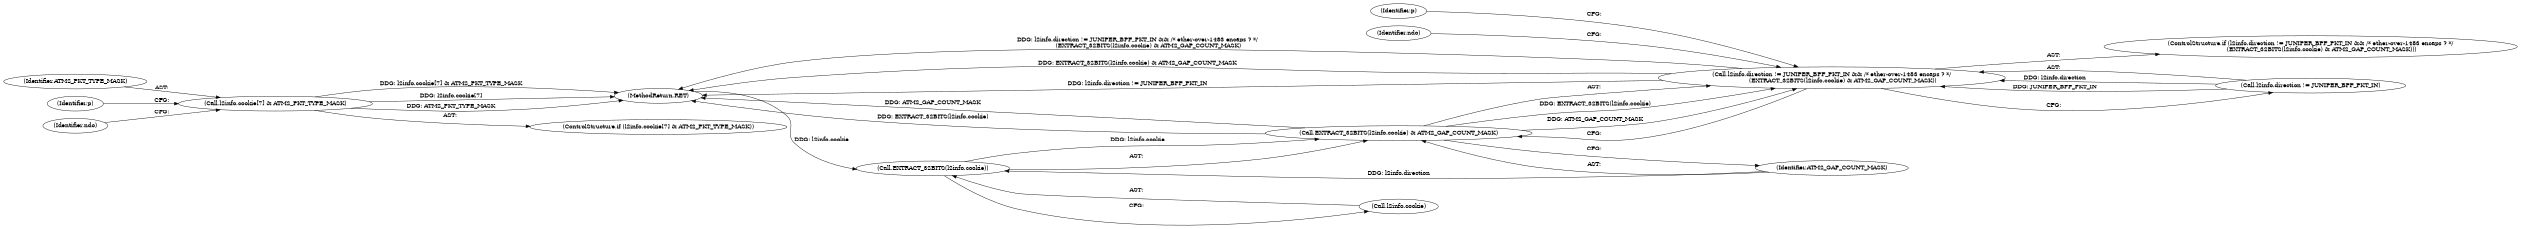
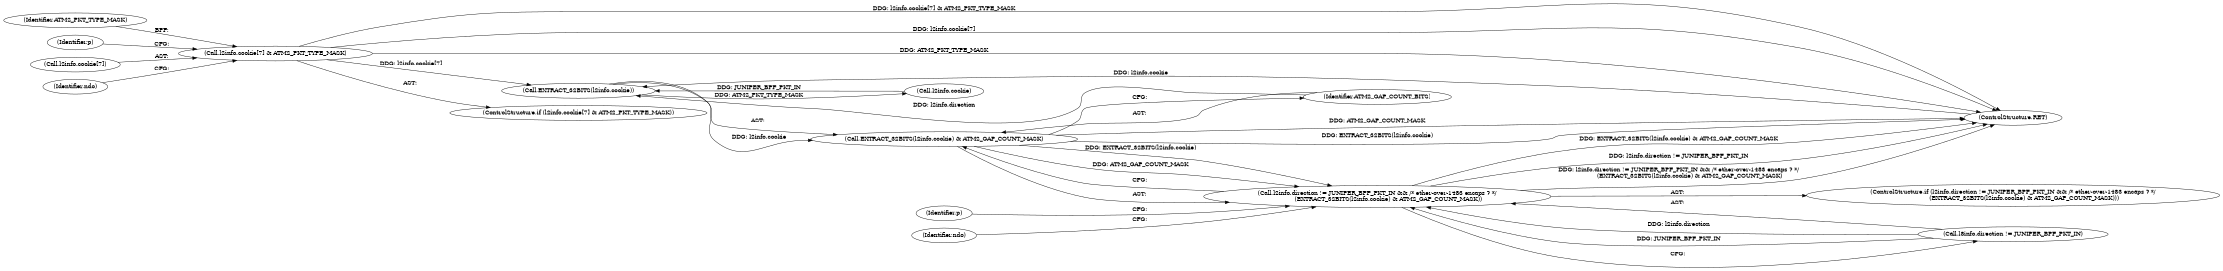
none -> (75, 65)
none -> (427, 72)
(2311, 86) -> (2013, 234)
(163, 88) -> (163, 30)
(658, 96) -> (2013, 118)
(1832, 168) -> (1377, 97)
(1137, 190) -> (759, 88)
(1137, 206) -> (759, 95)
